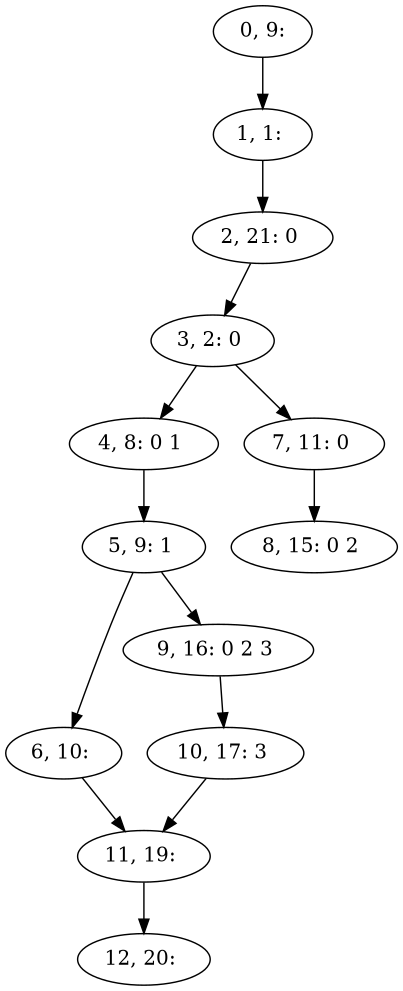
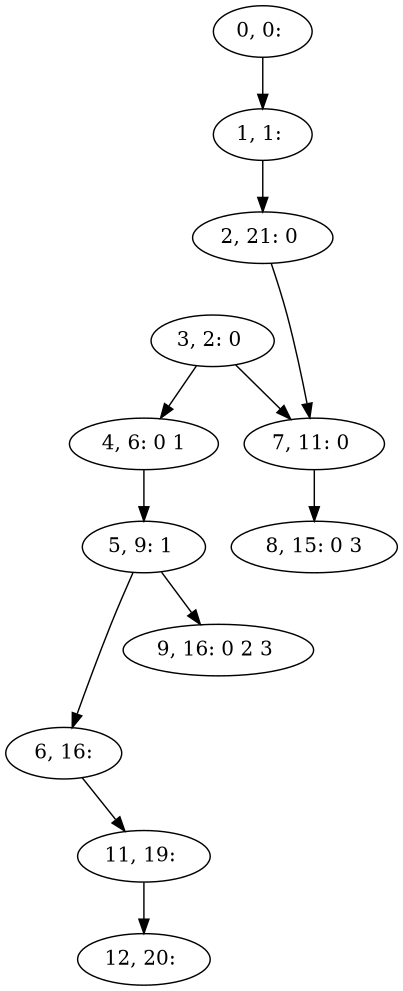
(263, 32) -> (263, 32)
(241, 283) -> (292, 333)
(144, 444) -> (144, 444)
(314, 547) -> (314, 547)
(64, 753) -> (64, 753)
(226, 753) -> none
